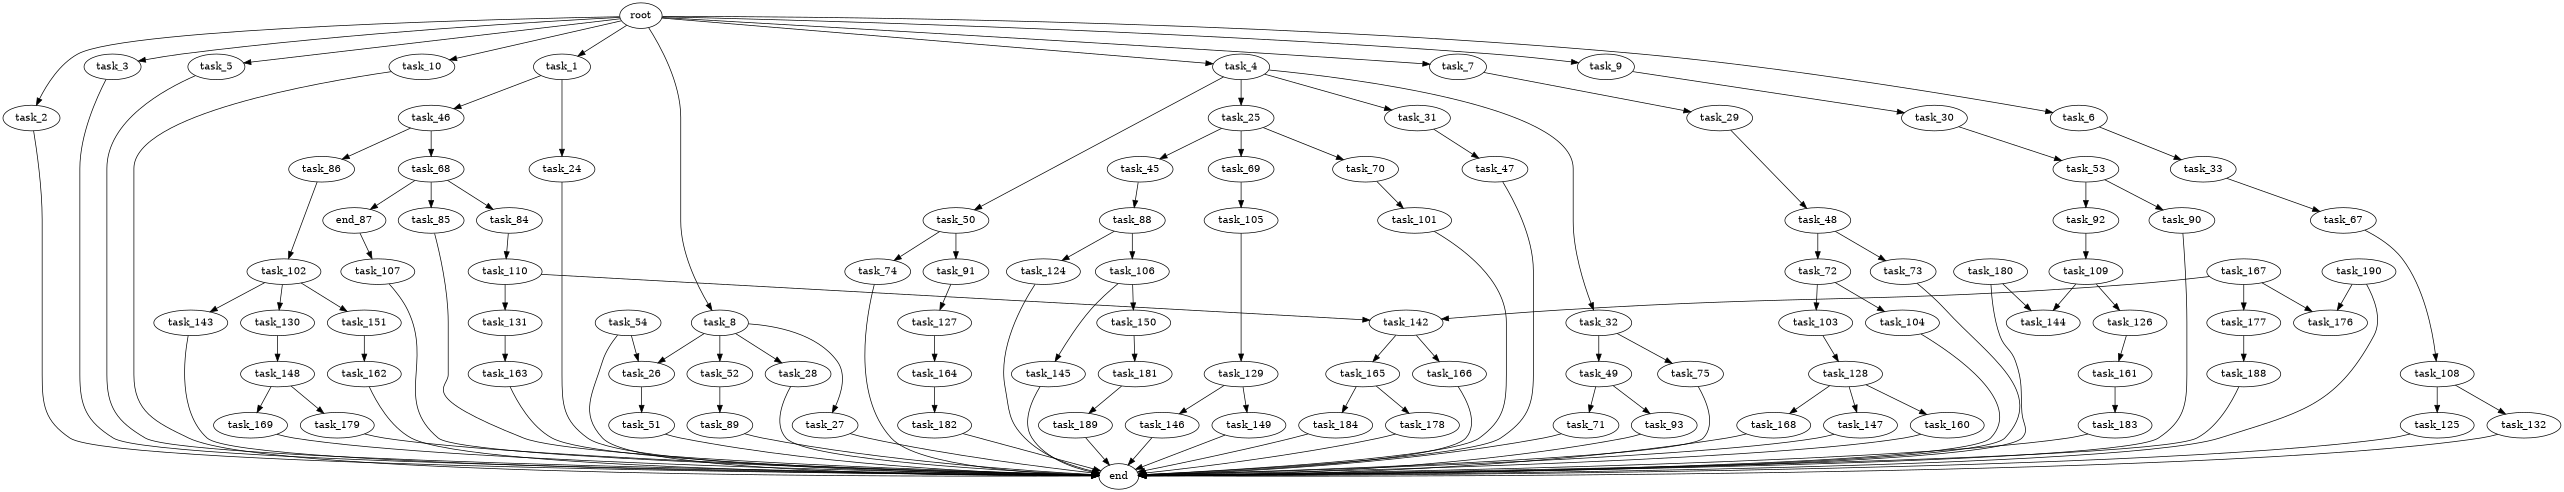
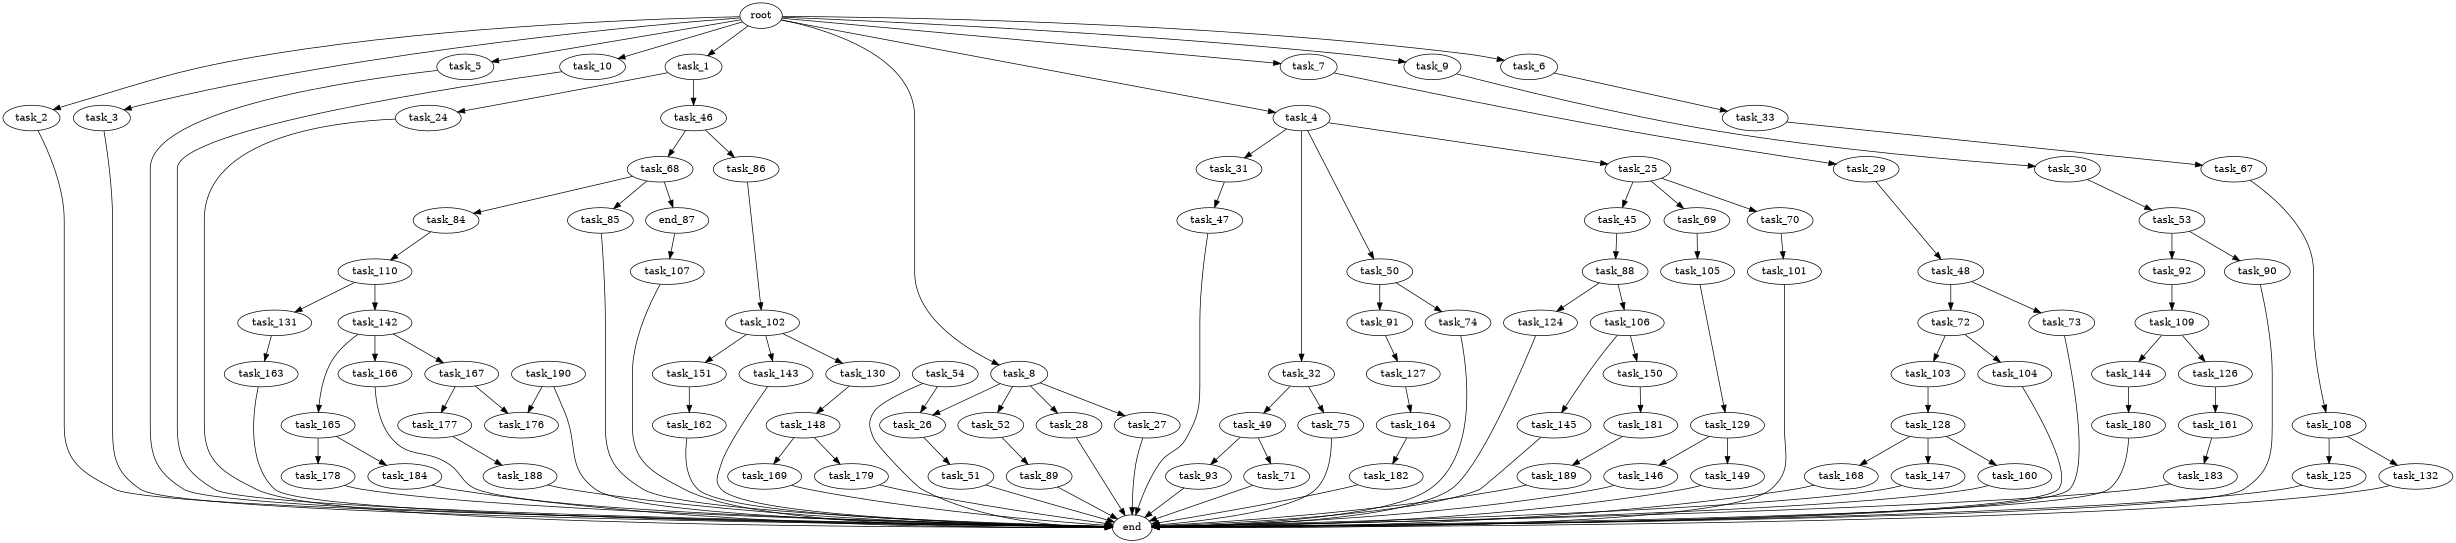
(2016, 296) -> (2129, 396)
(1829, 299) -> (415, 347)
